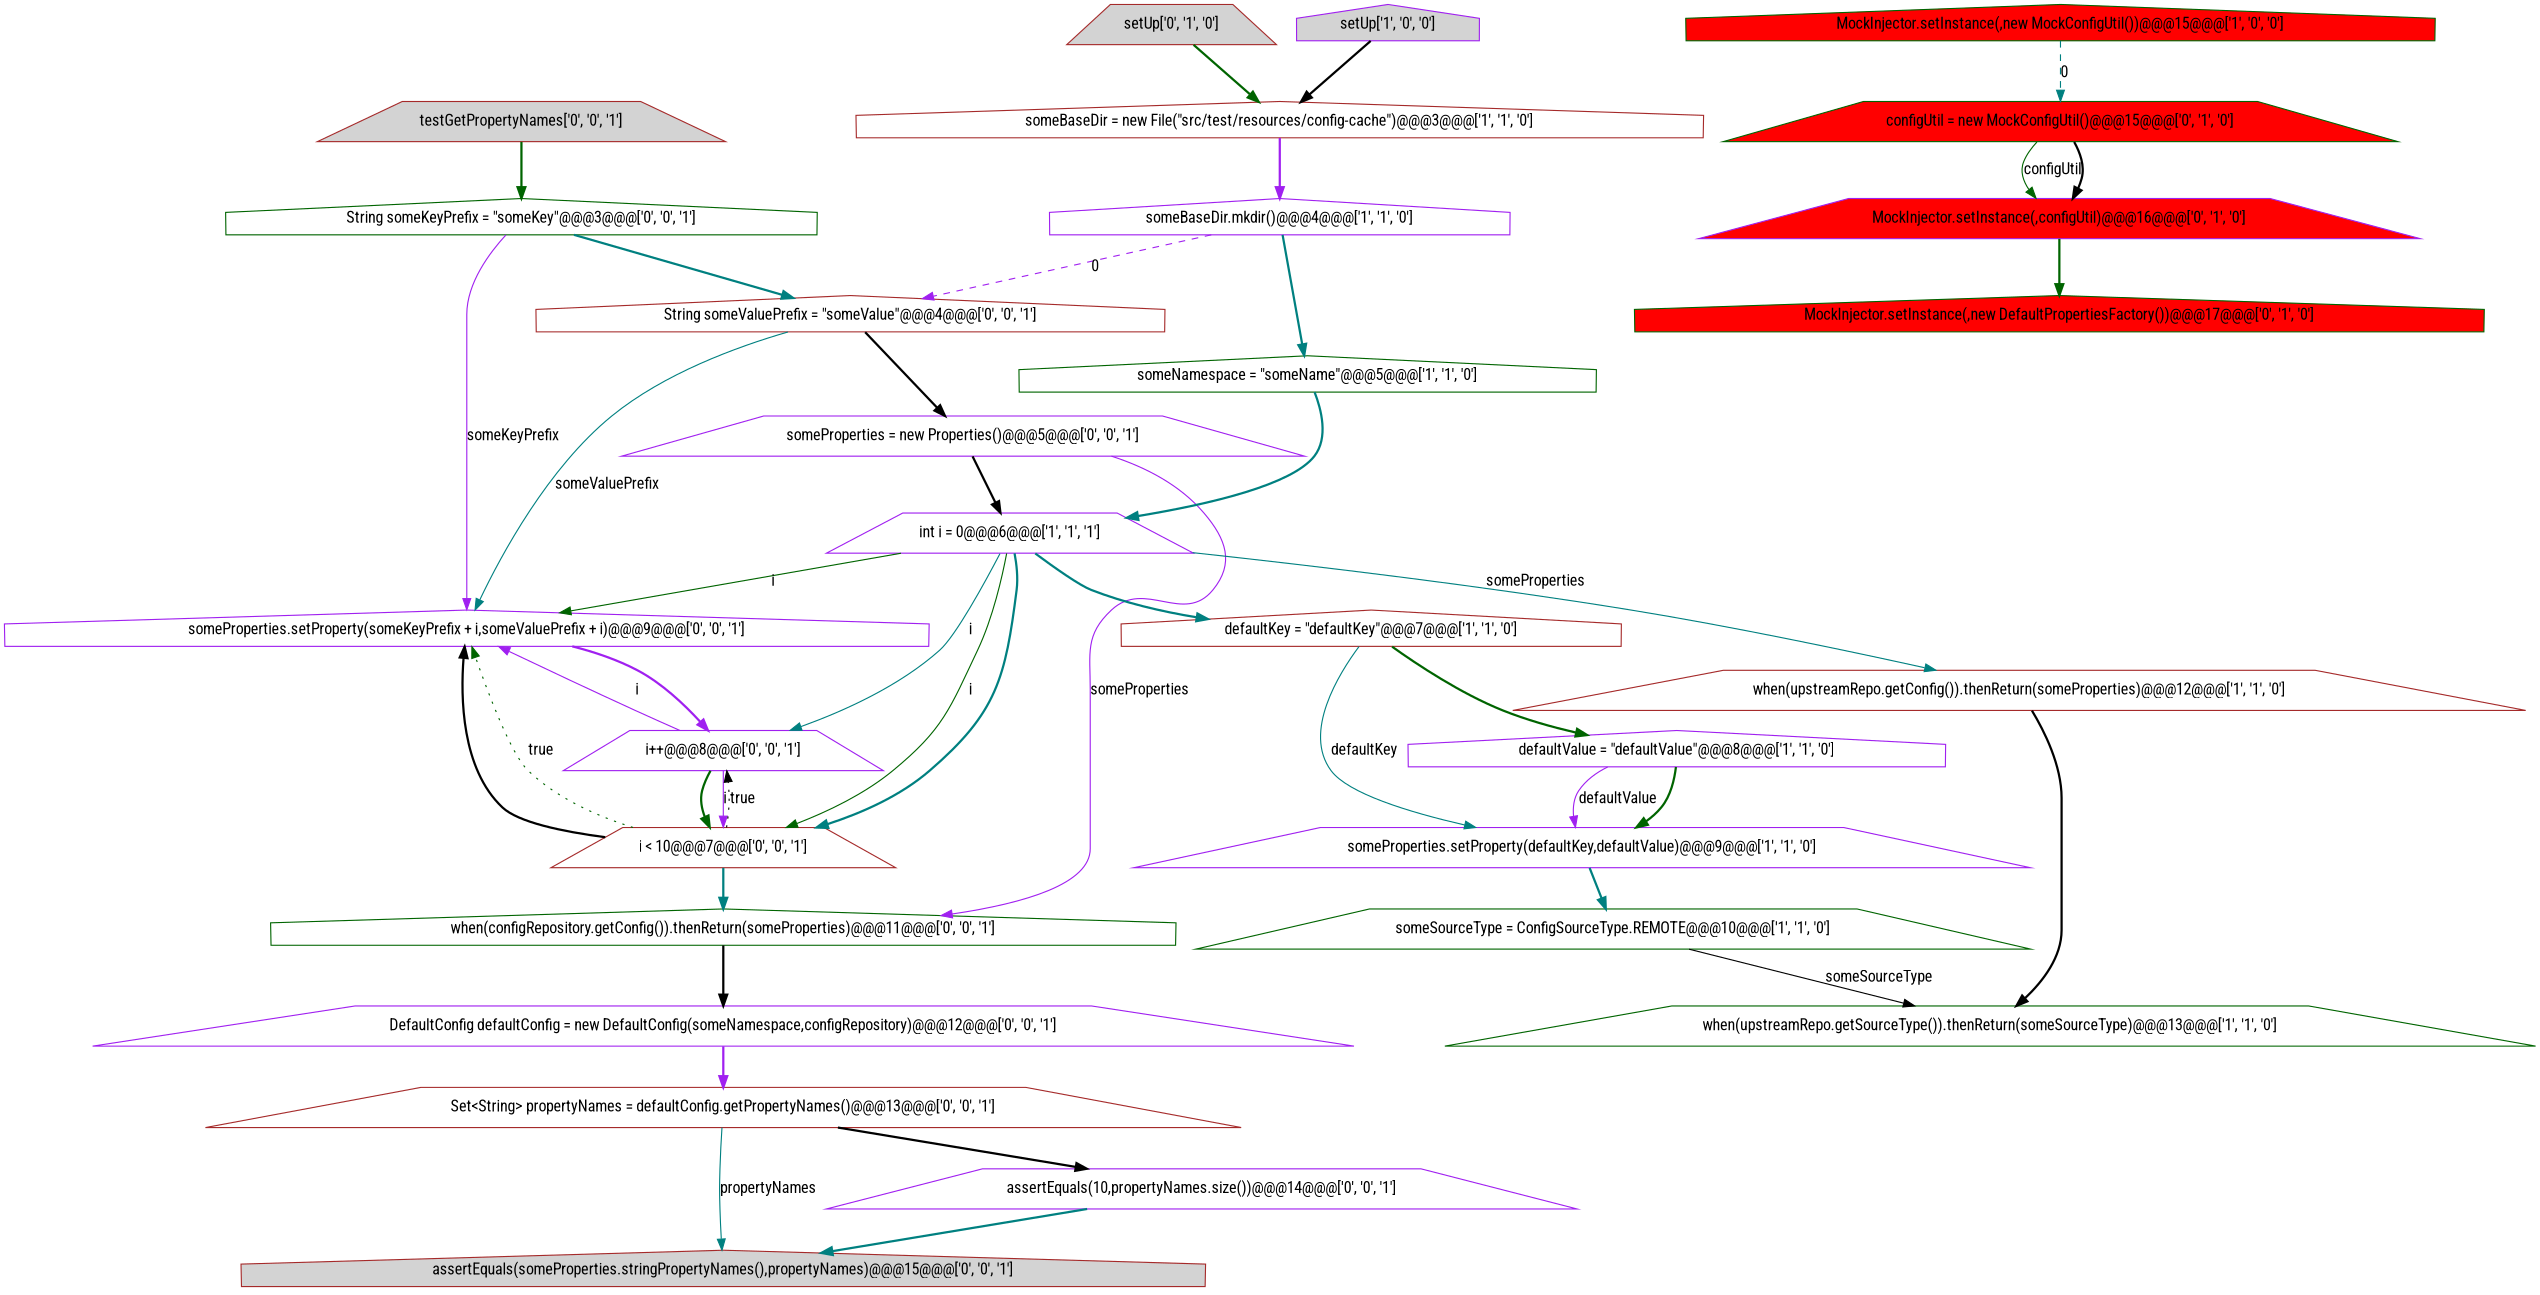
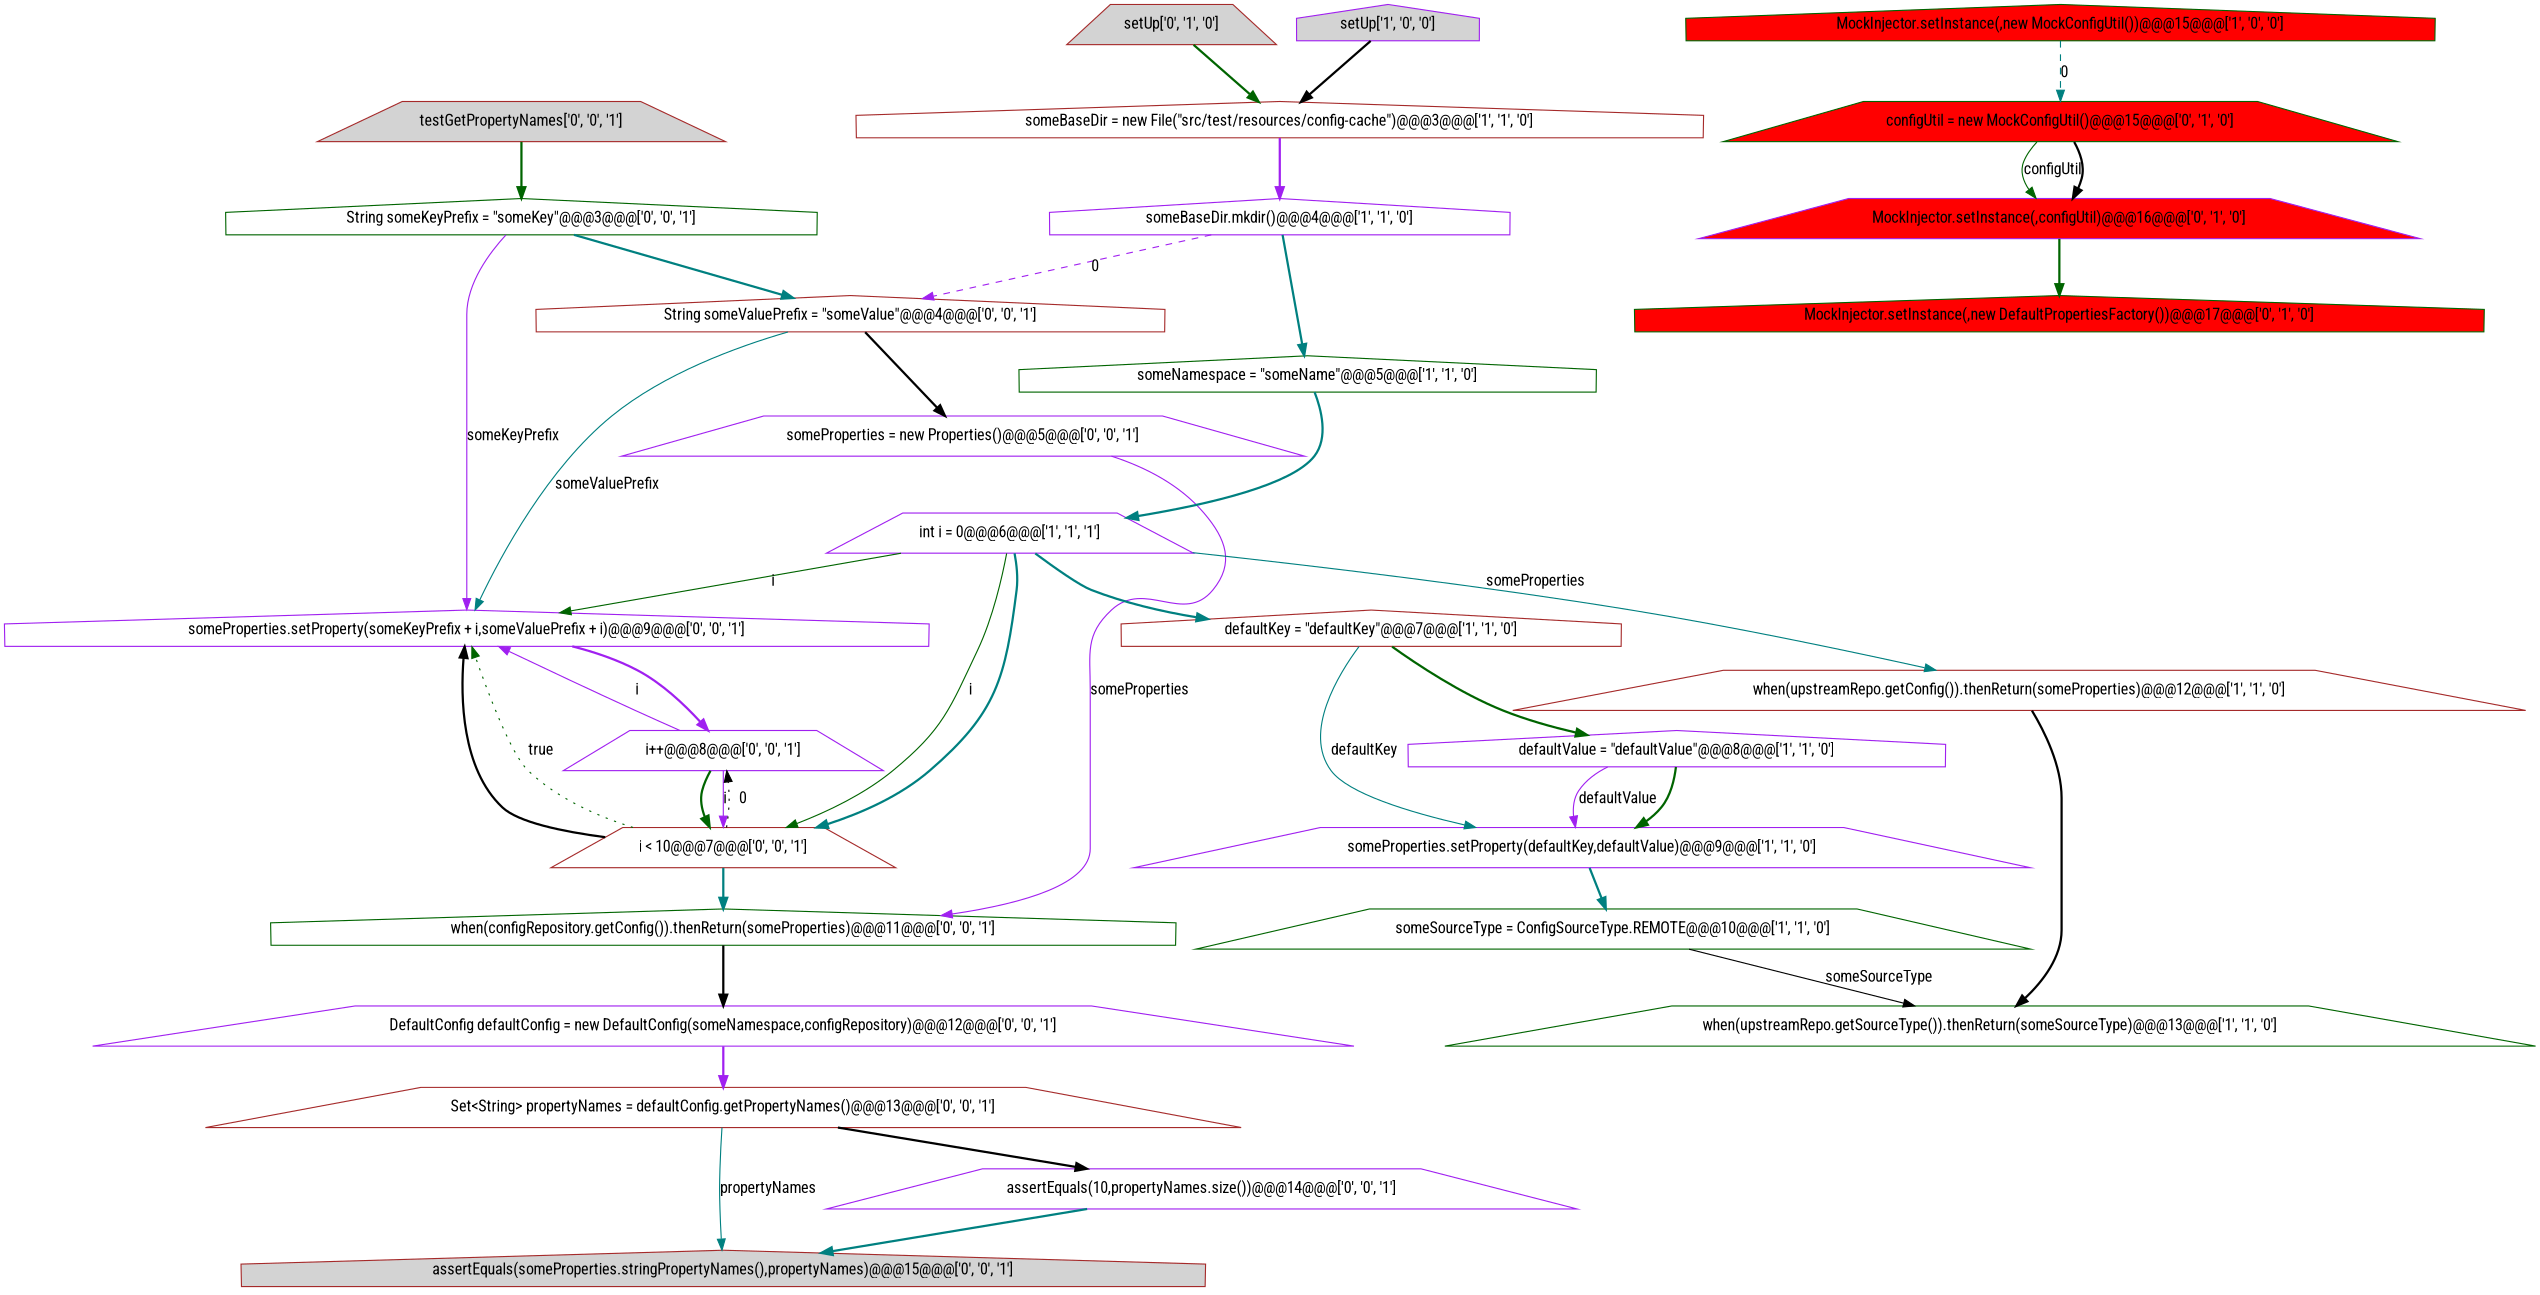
(984, 479) -> none
(922, 664) -> none
(743, 799) -> (743, 799)
